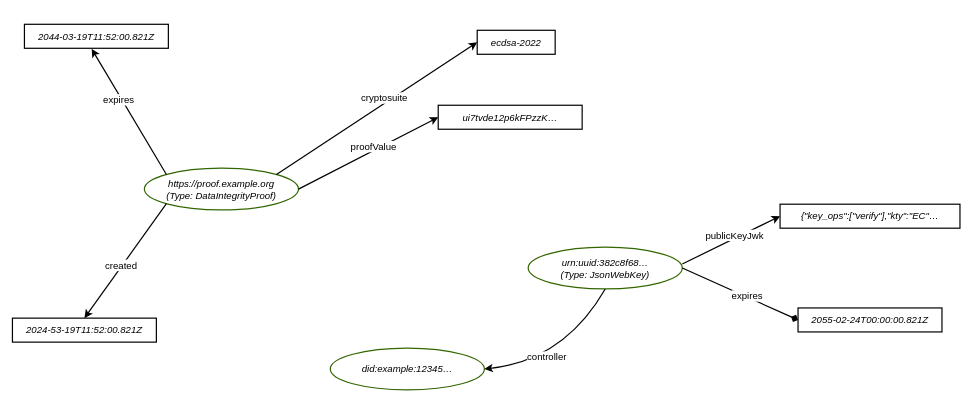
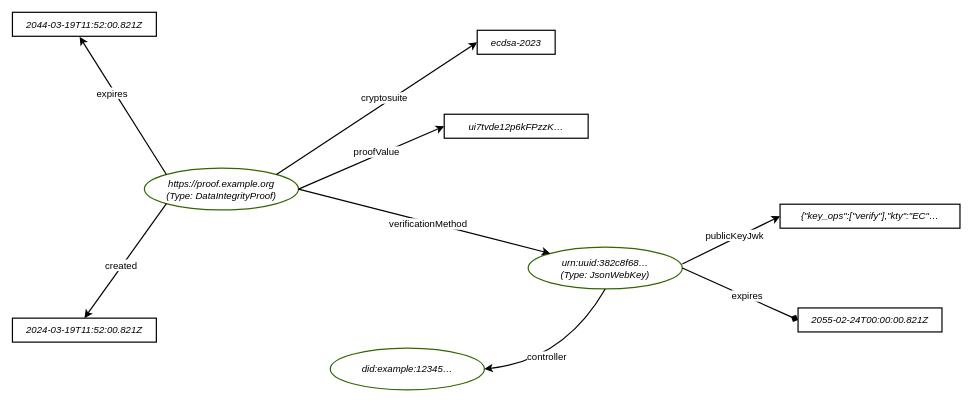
(96, 36) -> (84, 24)
(516, 42) -> (516, 42)
(510, 117) -> (516, 126)
none -> (424, 221)
(84, 330) -> (84, 330)
